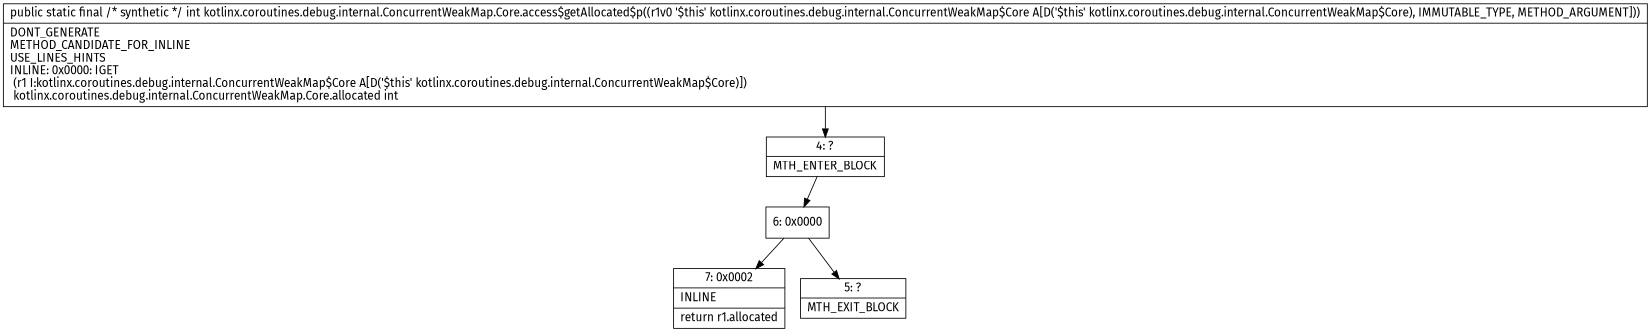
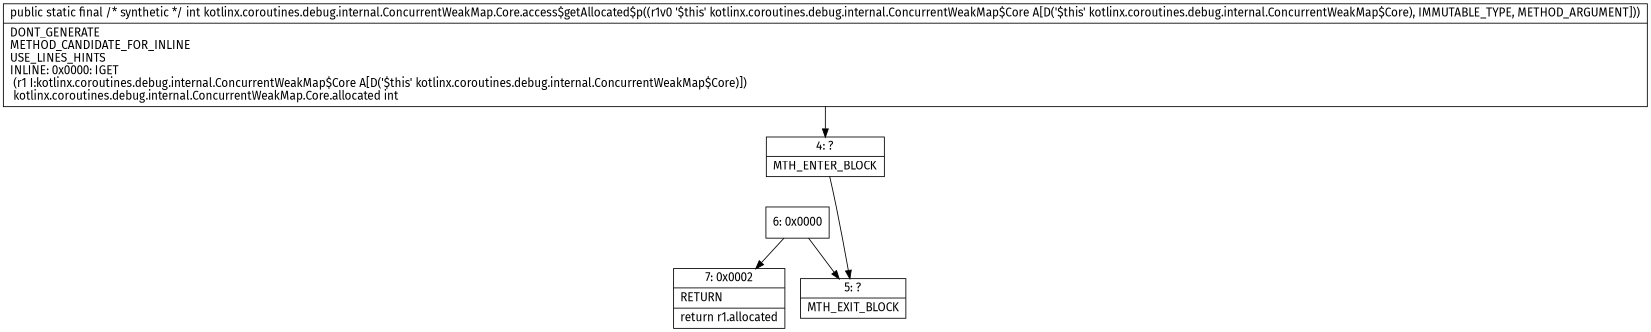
(812, 188) -> (840, 223)
(698, 298) -> (702, 298)
